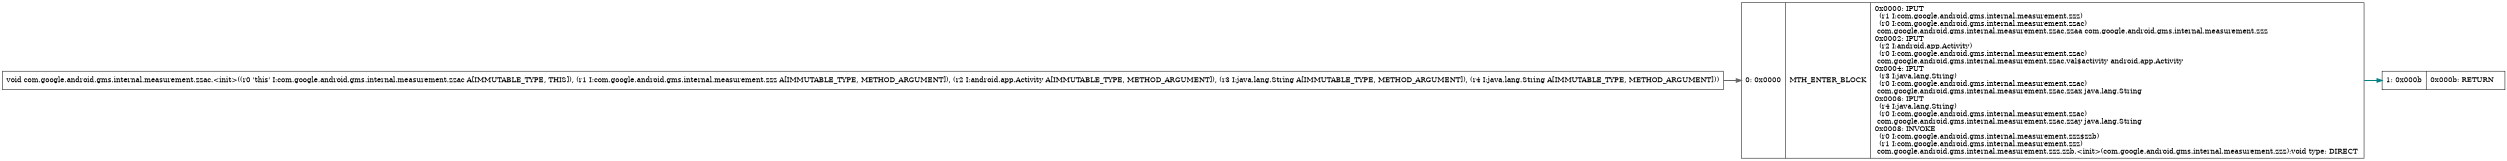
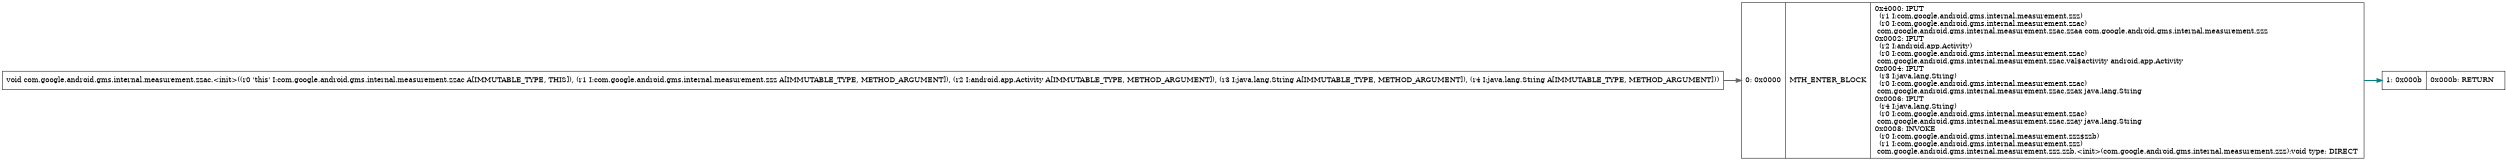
(1902, 9) -> (1902, 9)
